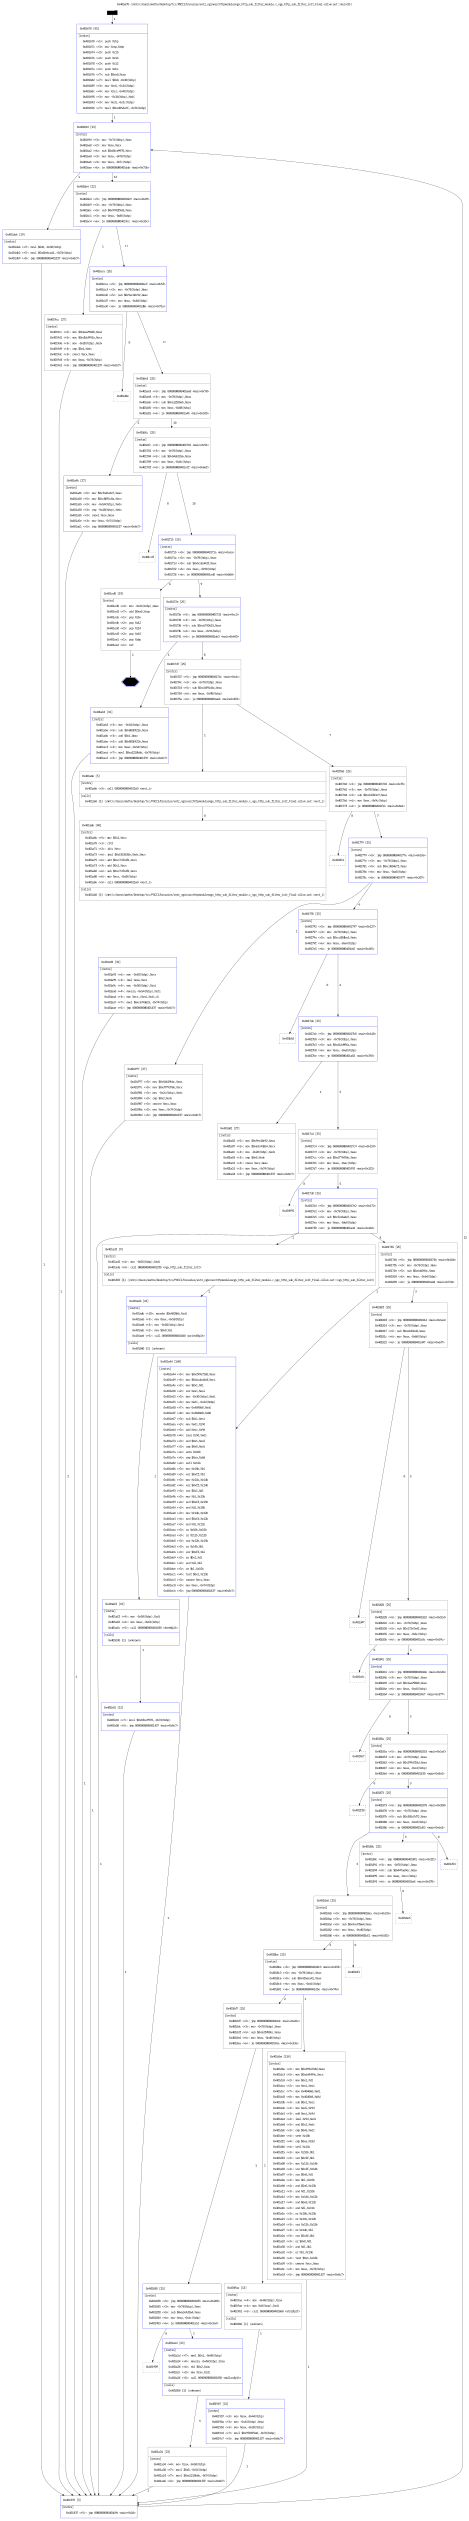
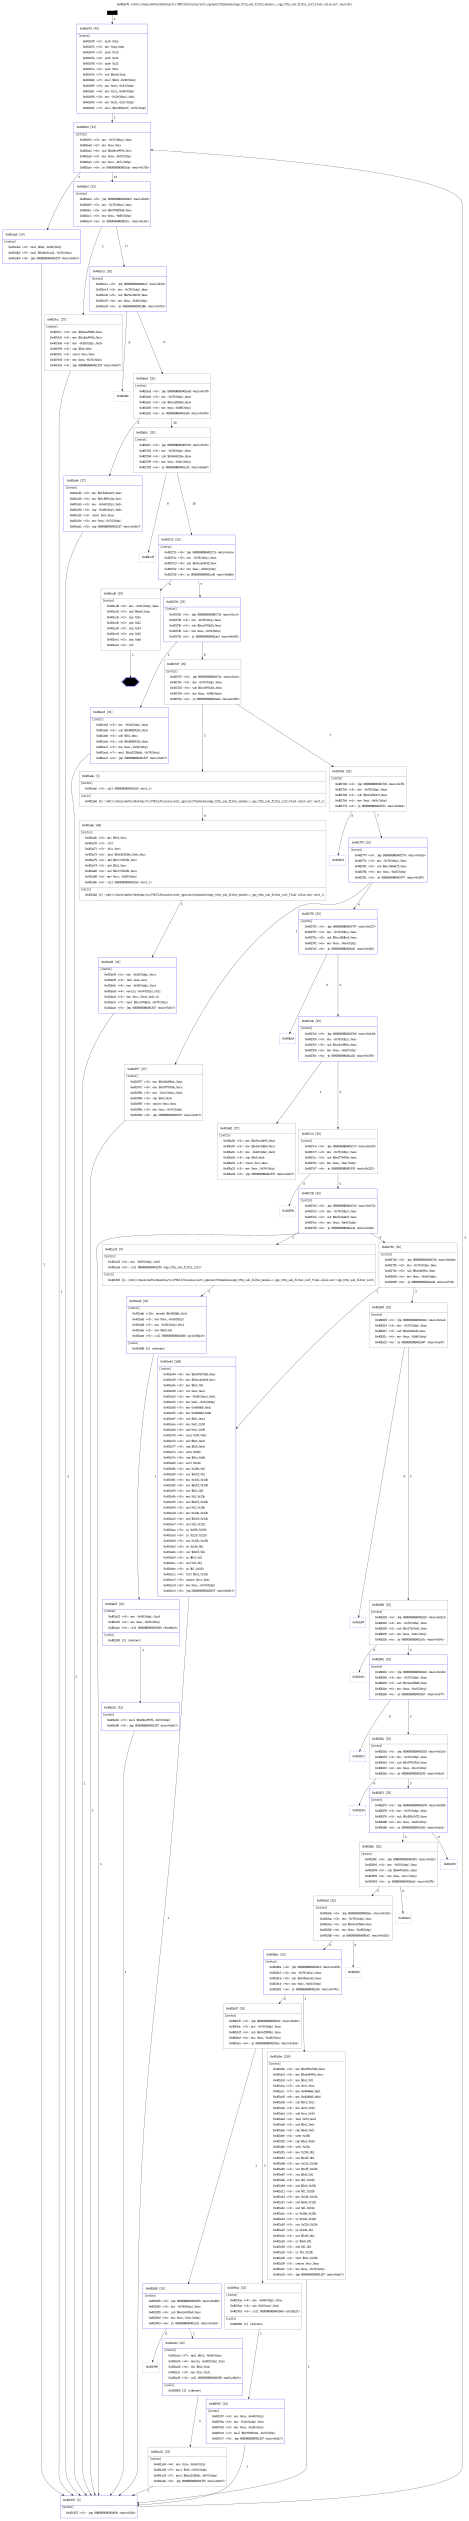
none -> (167, 928)
(464, 1238) -> (464, 1238)
(348, 1859) -> (376, 1891)
